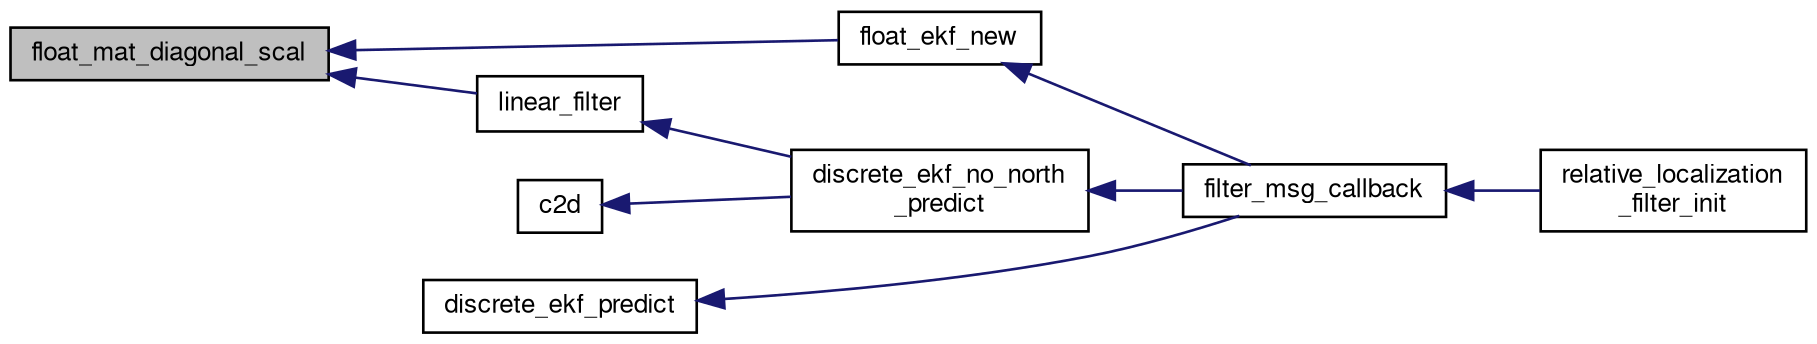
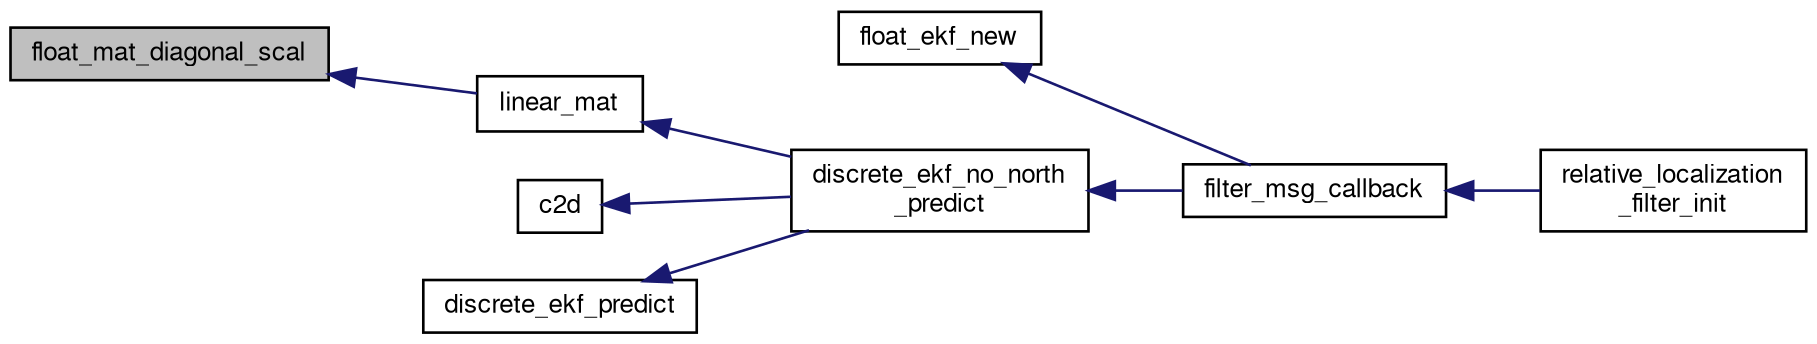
(597, 45) -> none
(560, 104) -> (560, 104)
(985, 273) -> (739, 252)
